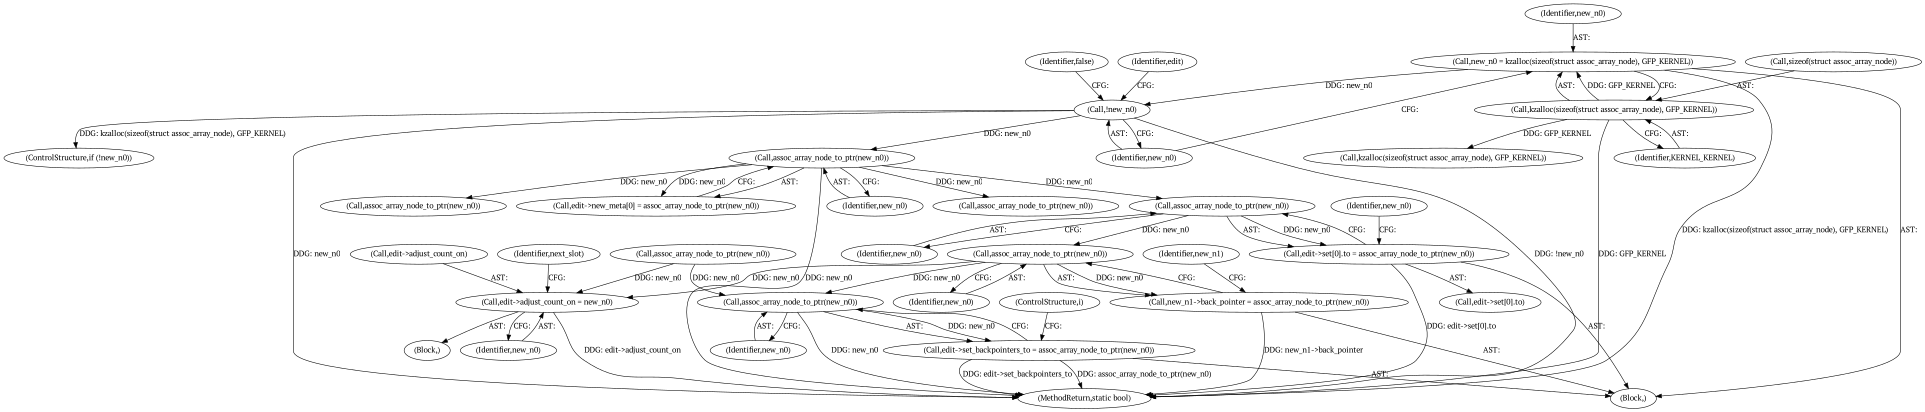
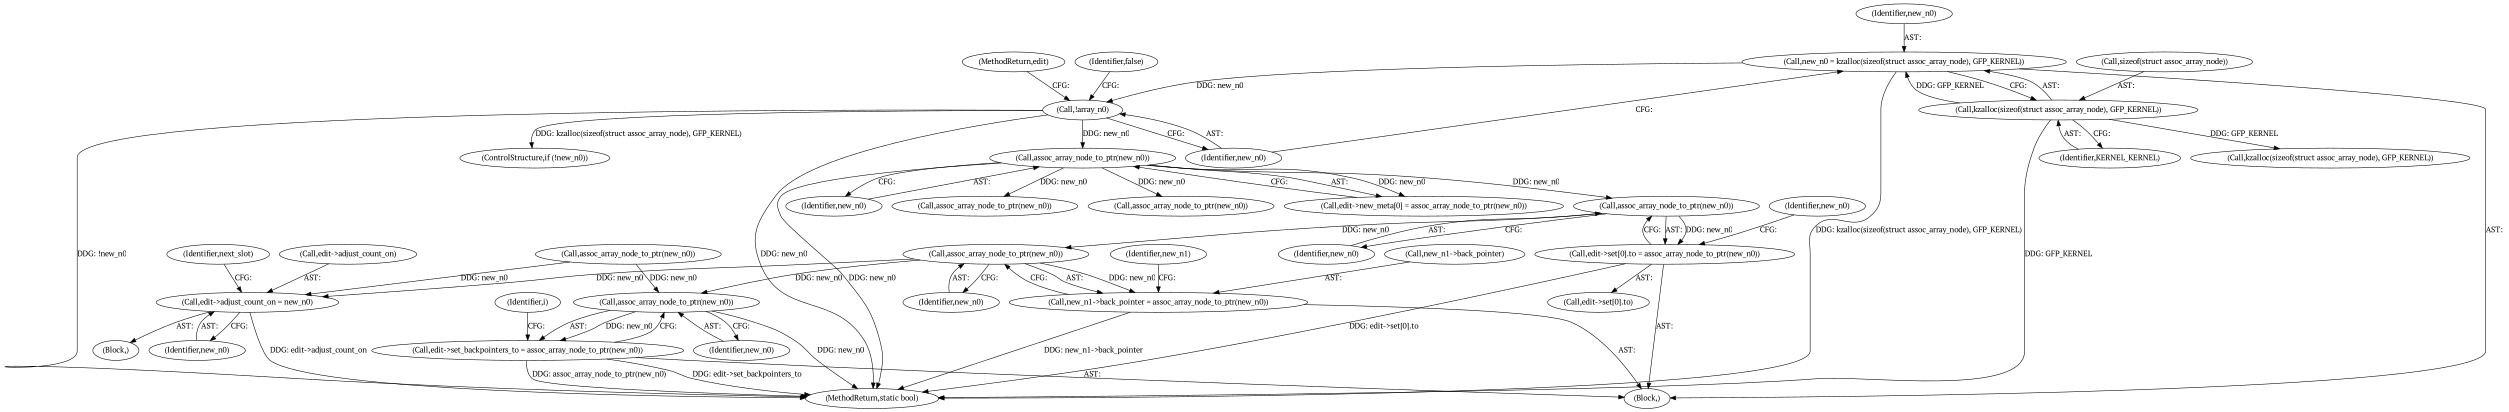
(1157, 62) -> (1014, 62)
(1112, 110) -> (1083, 110)
none -> (1455, 254)
(1050, 302) -> (528, 302)
